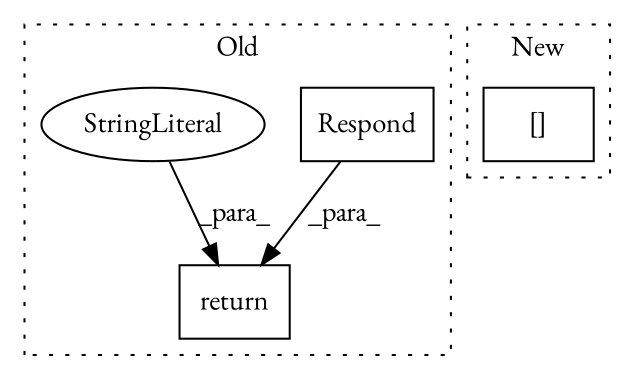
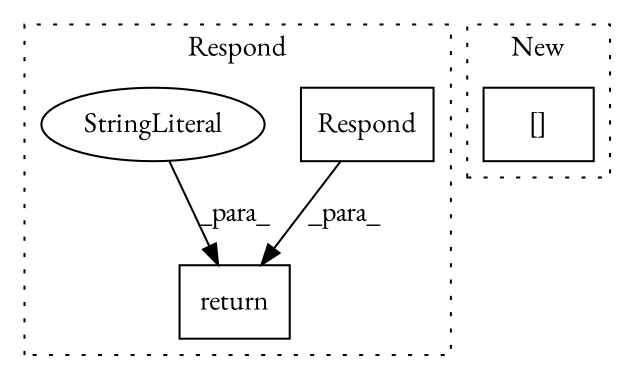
(238, 48) -> (238, 48)
